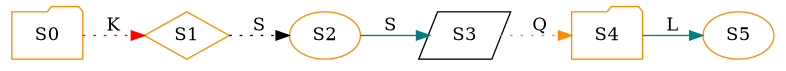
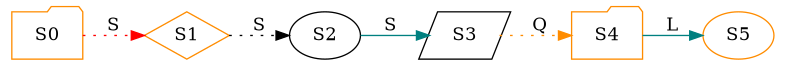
(114, 26) -> (114, 26)
(325, 35) -> (325, 35)
